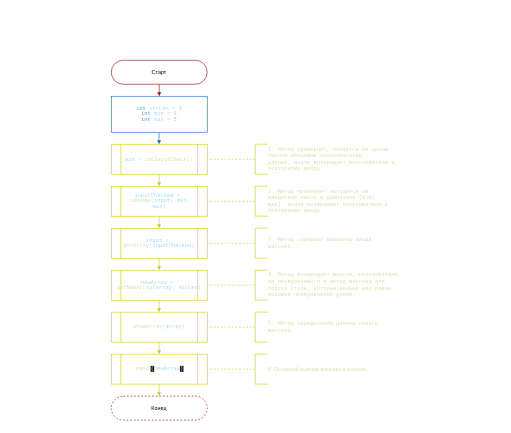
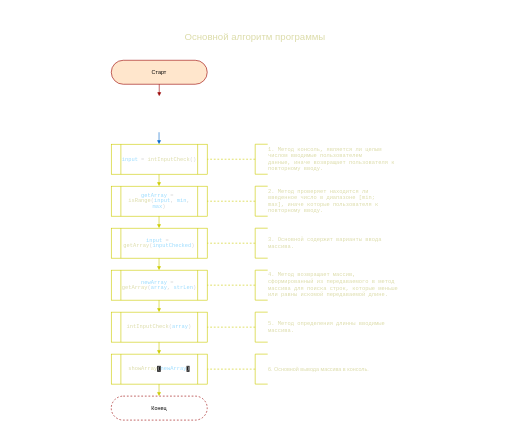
none -> (255, 36)
(159, 72) -> (159, 72)
(159, 114) -> none
(159, 159) -> (159, 159)
(334, 159) -> (334, 159)
(159, 201) -> (159, 201)
(334, 201) -> (334, 201)
(326, 243) -> (330, 243)
(159, 285) -> (159, 285)
(334, 285) -> (334, 285)
(159, 327) -> (159, 327)
(329, 327) -> (332, 327)
(159, 369) -> (159, 369)
